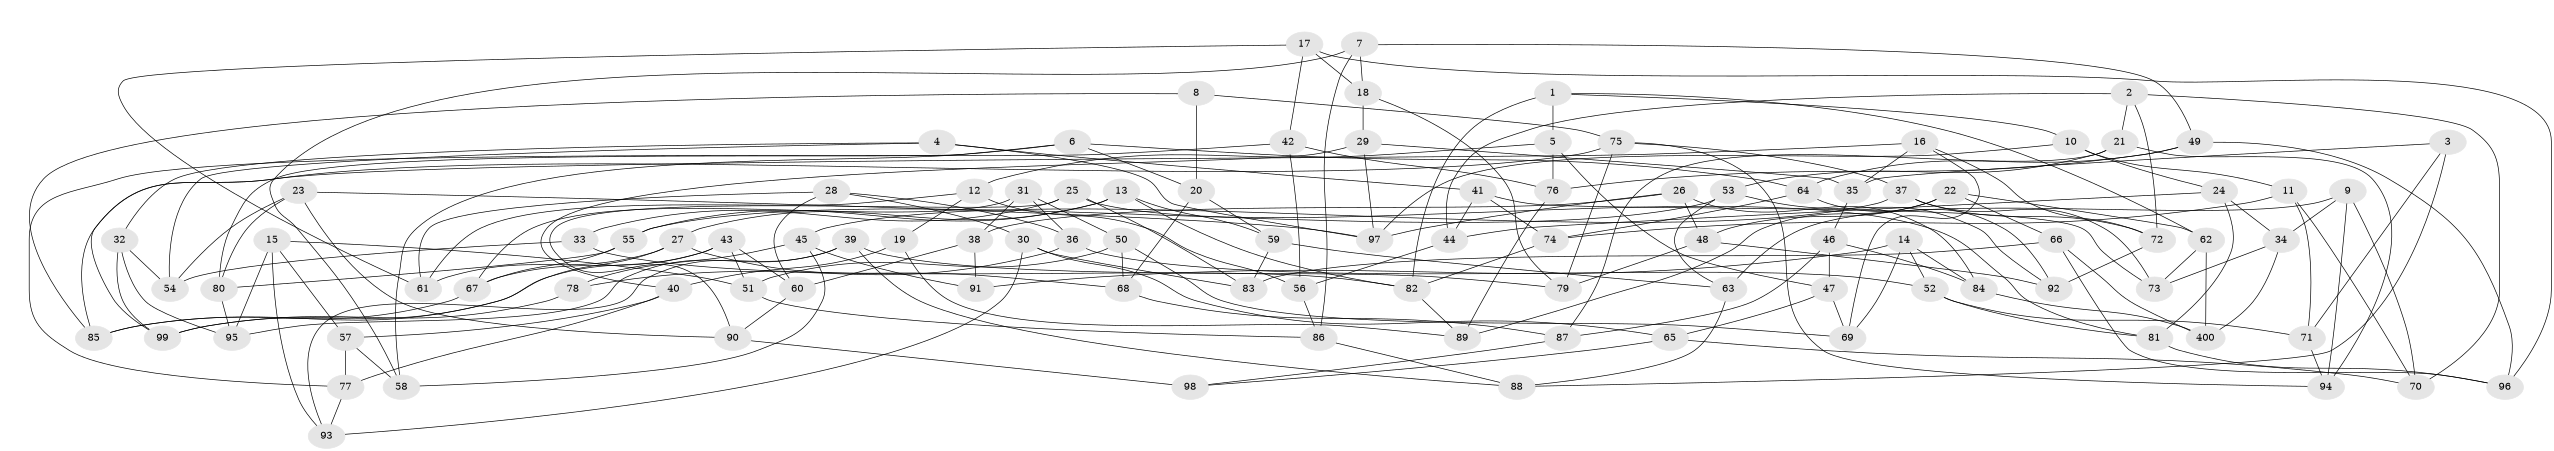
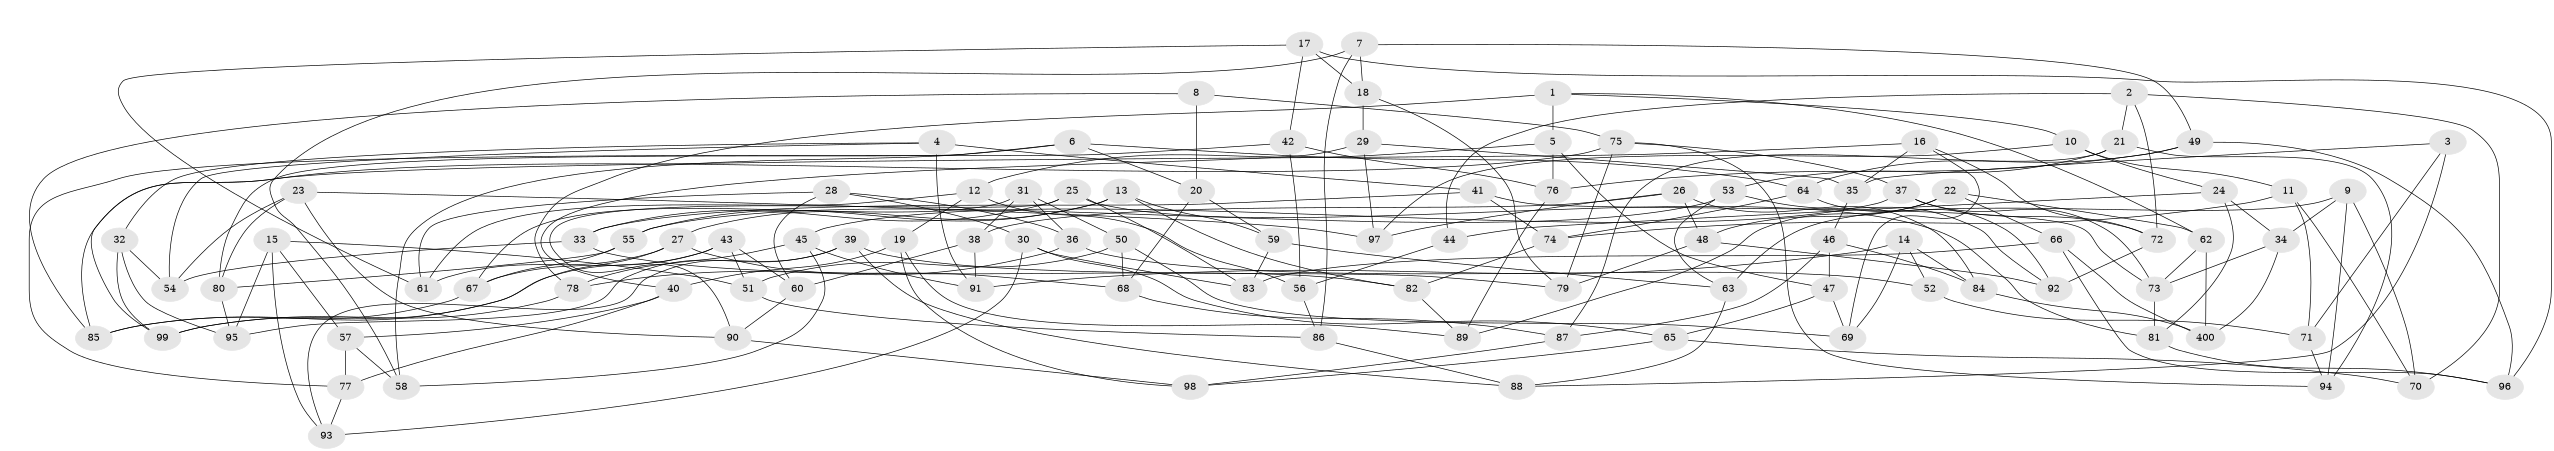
(1439, 175) -> (994, 122)
(1157, 189) -> (942, 226)
(1464, 216) -> (1178, 204)
(2039, 322) -> (2155, 310)
none -> (1014, 355)
